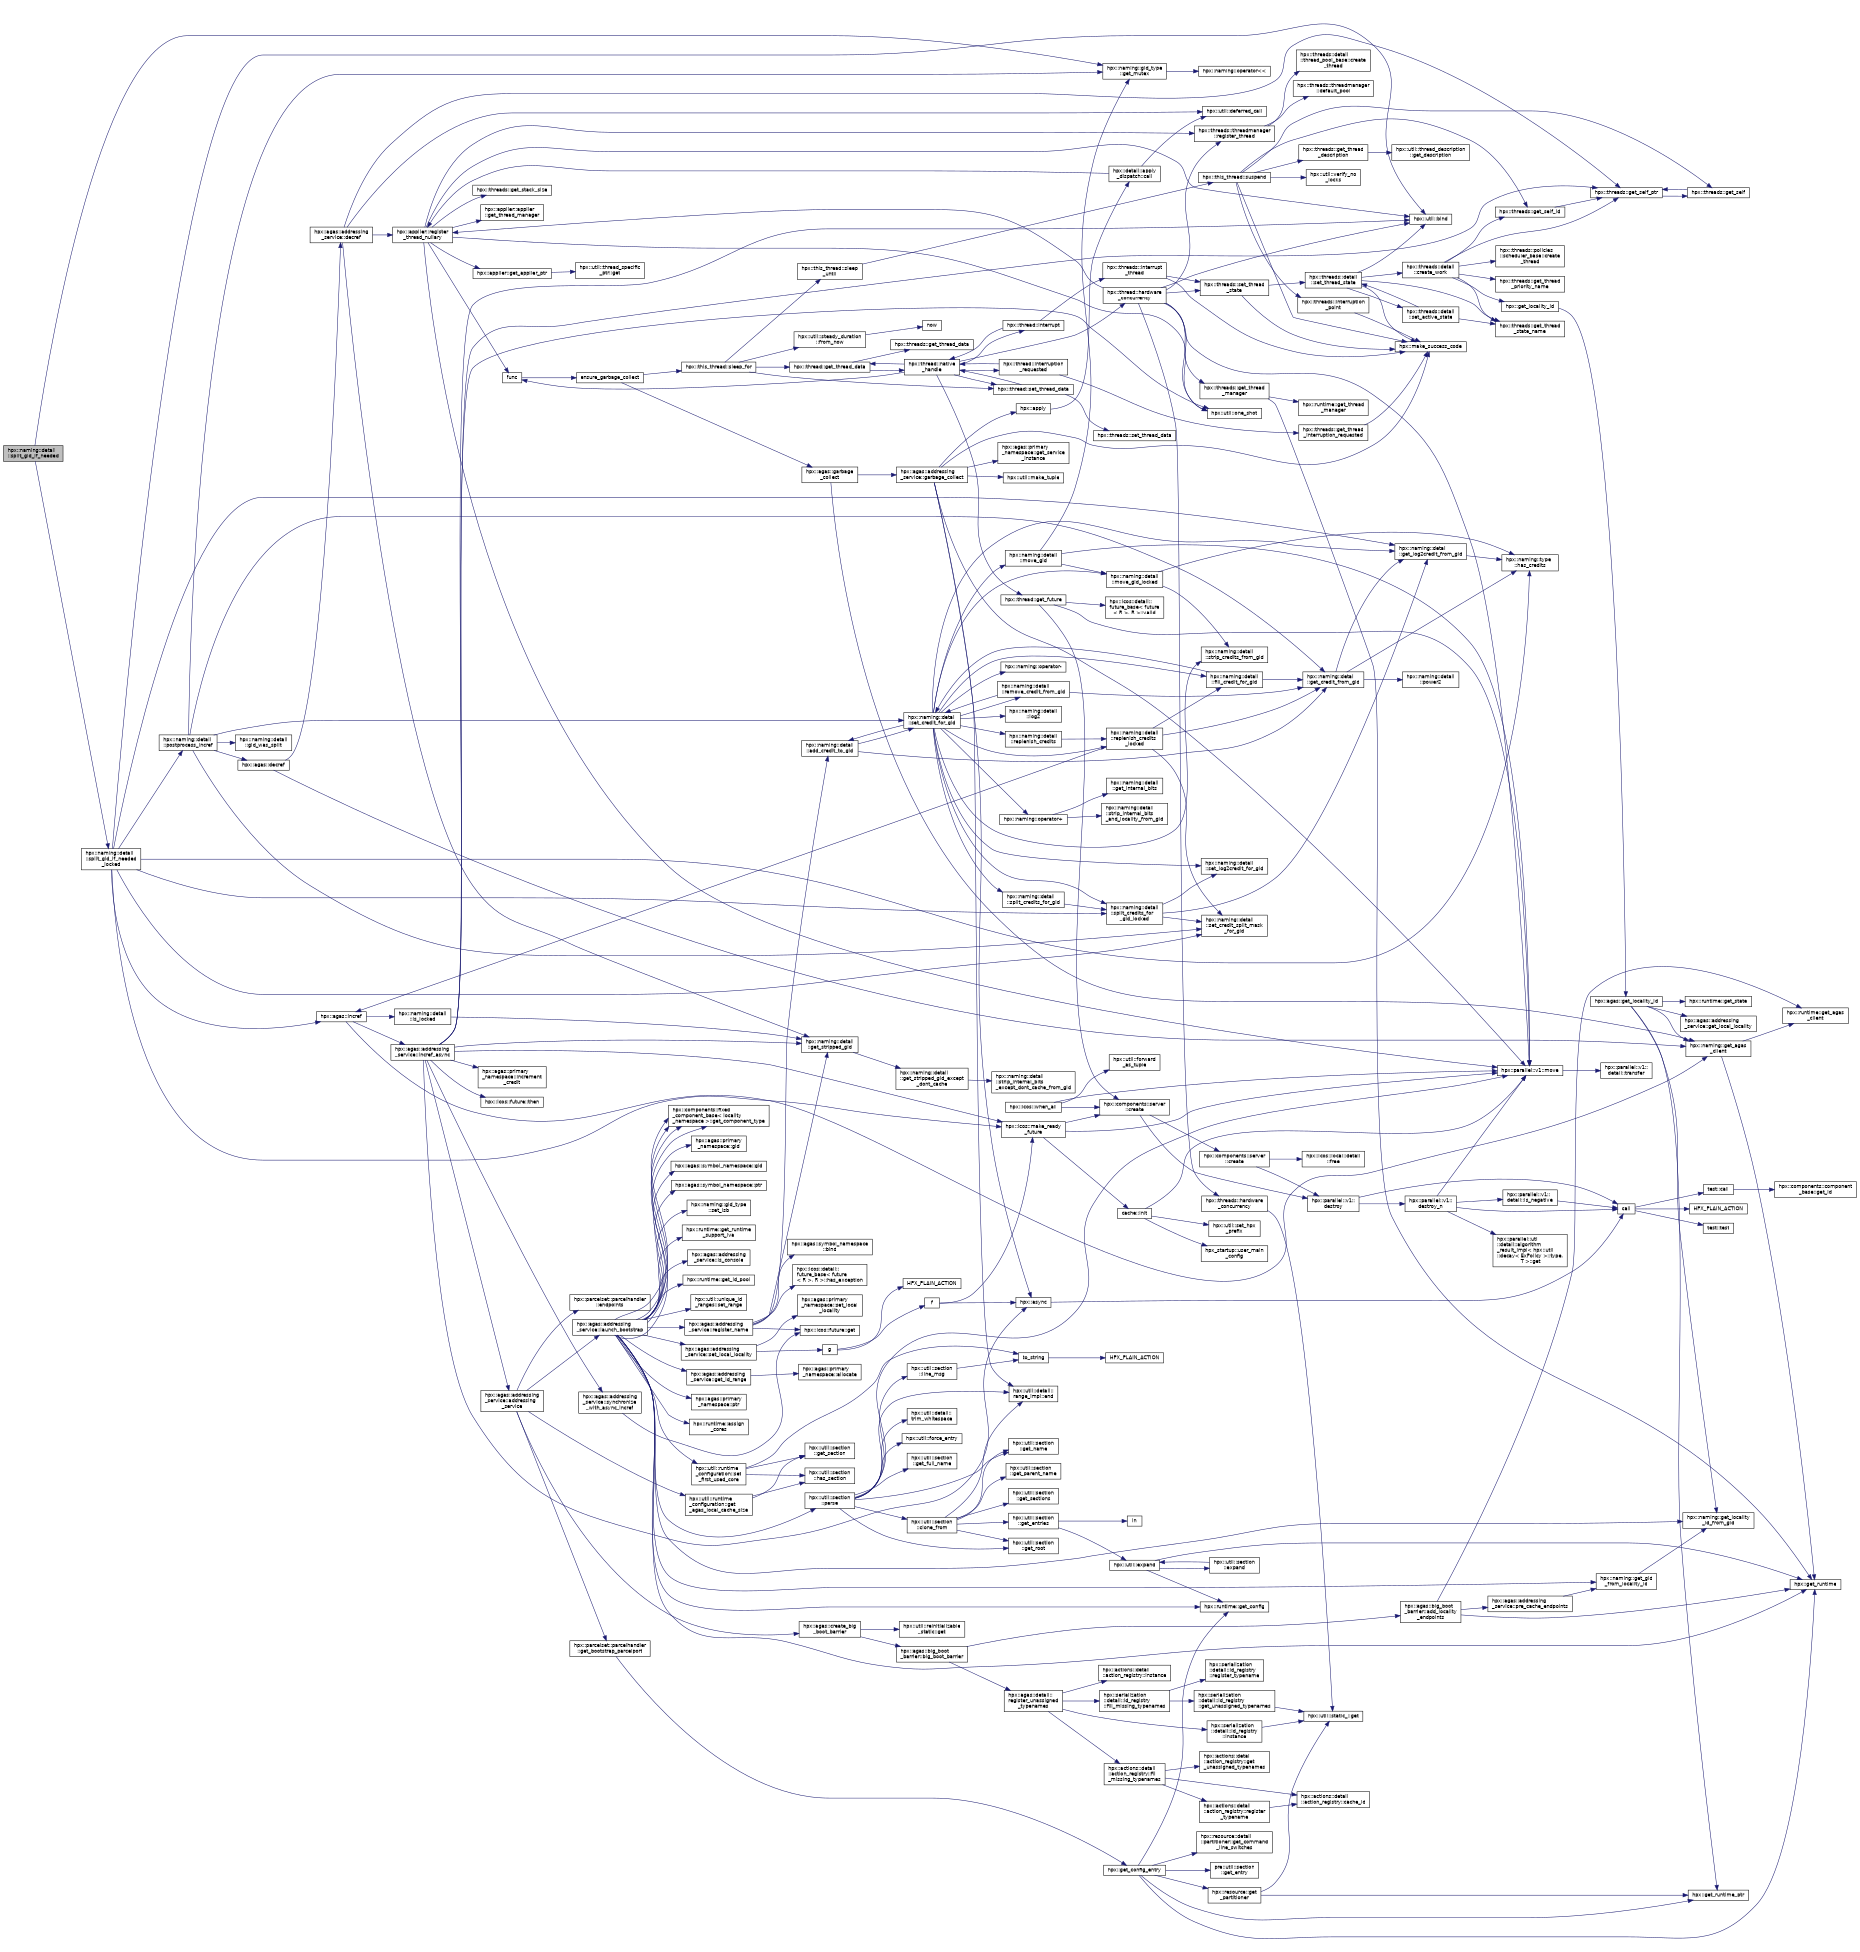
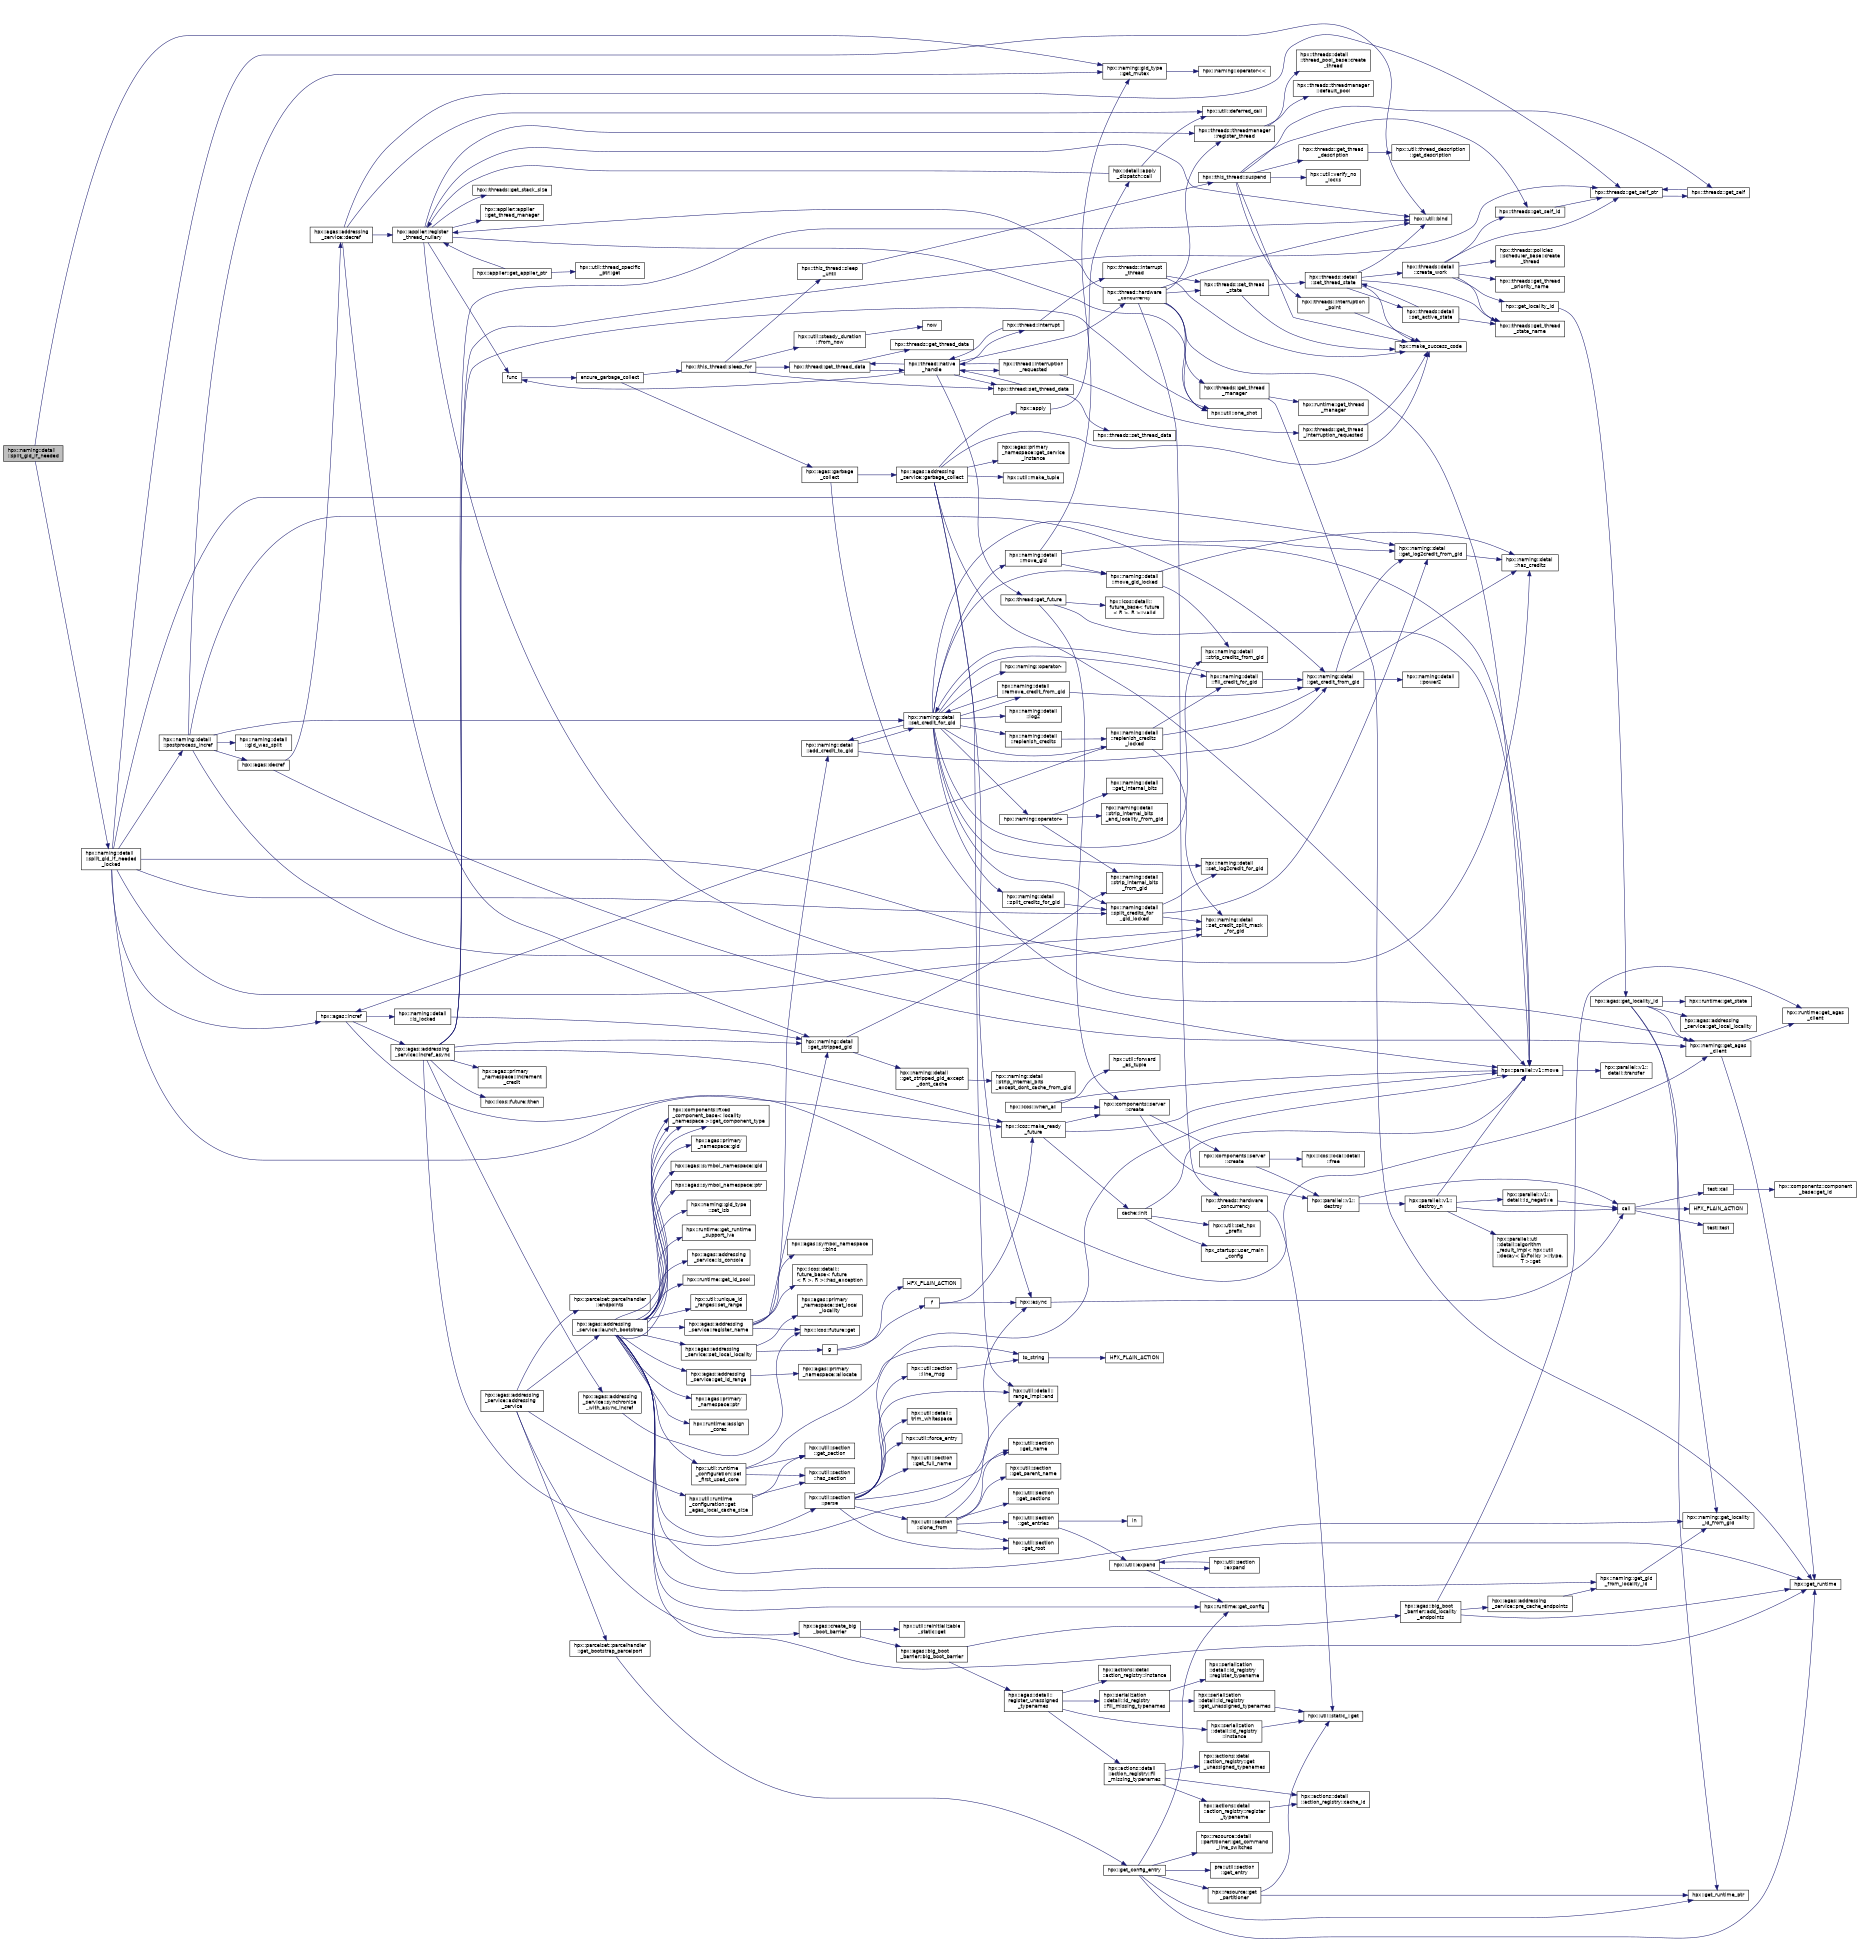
(452, 256) -> (476, 258)
(1530, 563) -> (1530, 563)
none -> (1135, 883)
(466, 1223) -> none
